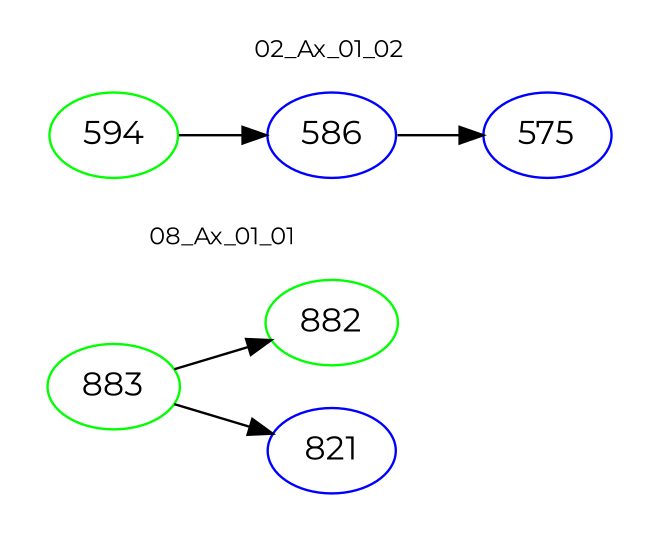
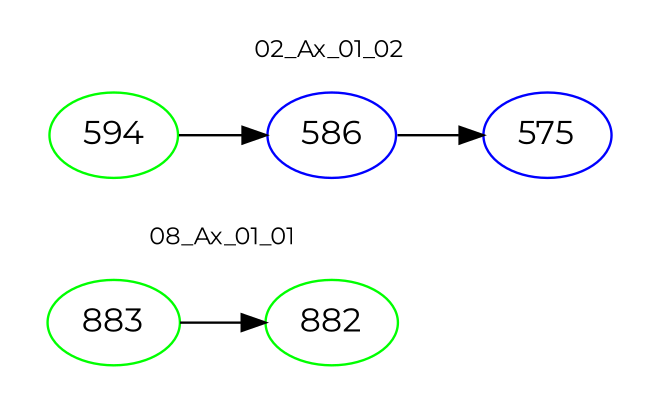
(332, 451) -> none
